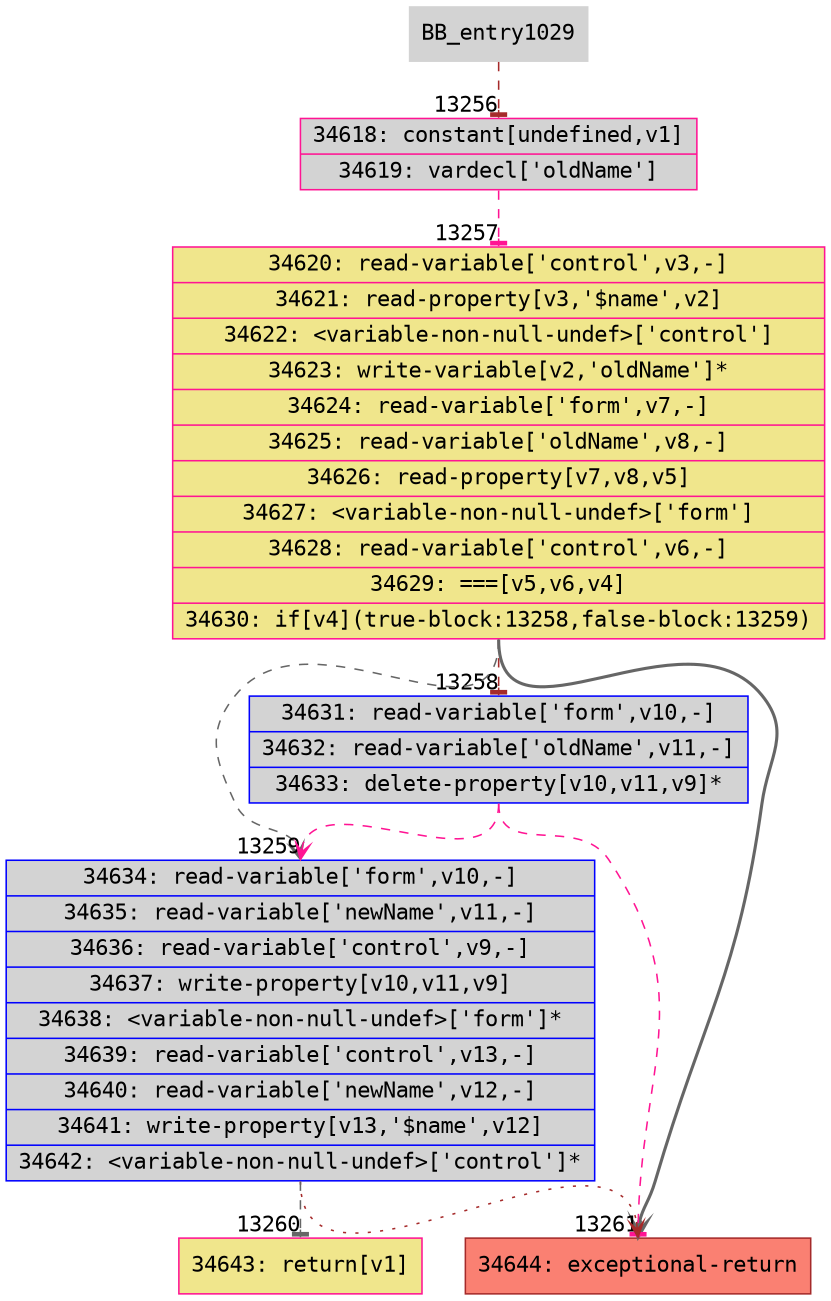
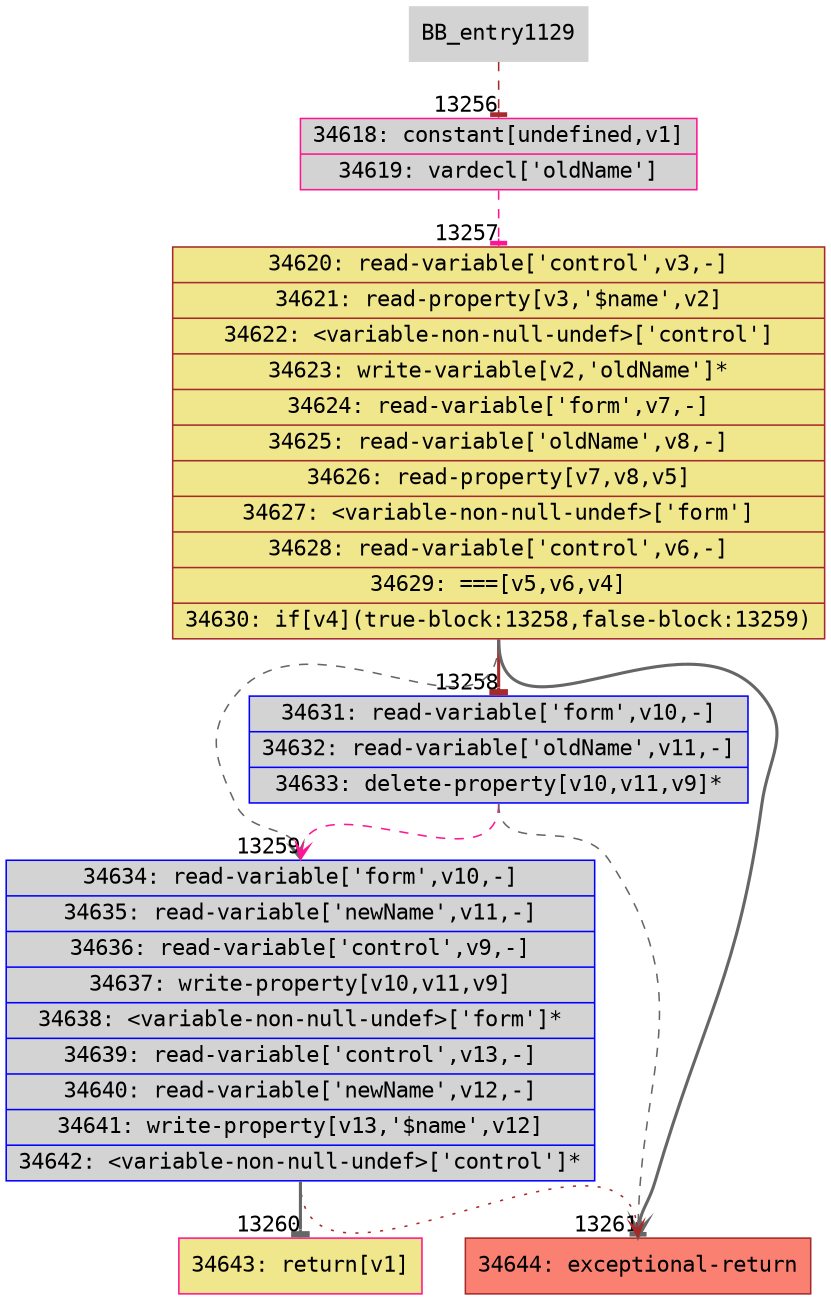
(499, 34) -> (499, 34)
(499, 443) -> (499, 443)
(499, 663) -> (499, 663)
(656, 973) -> (656, 973)
(300, 1210) -> (300, 1210)
